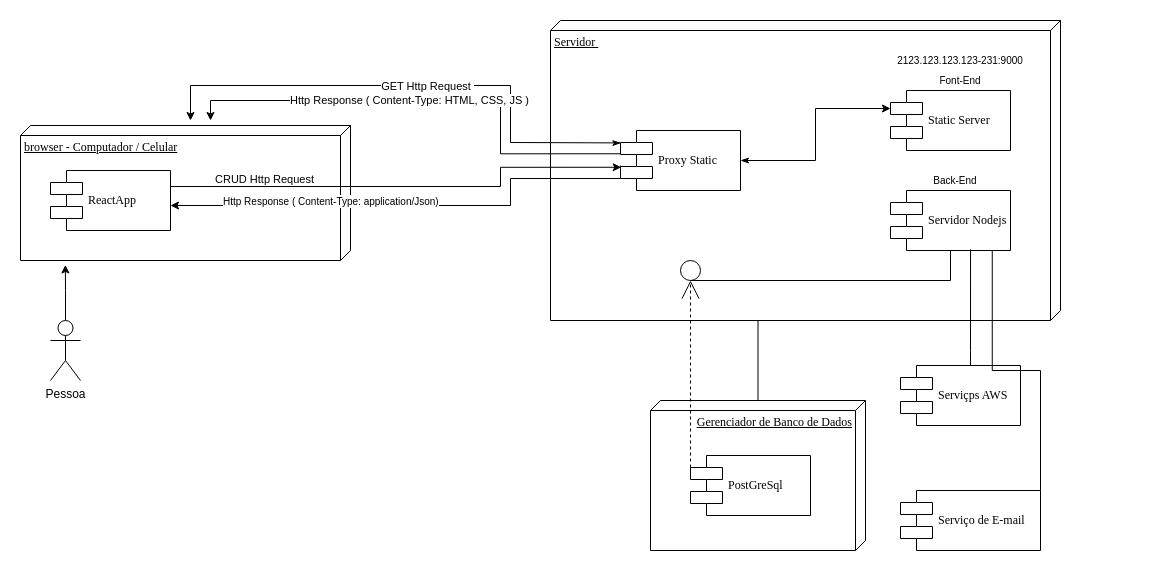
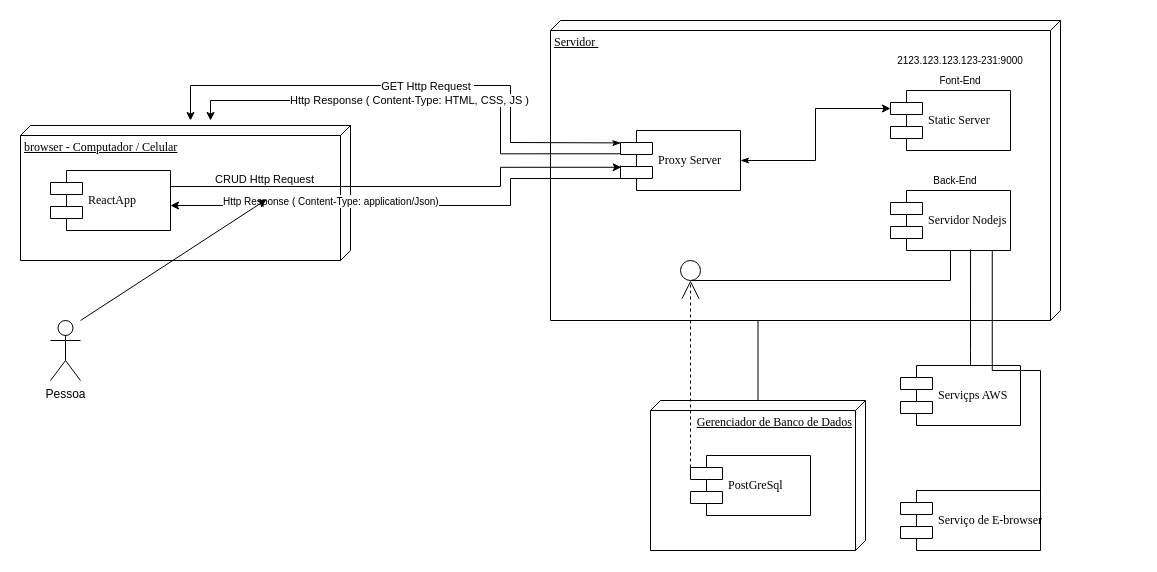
(696, 161) -> (697, 161)
(66, 297) -> (170, 262)
(988, 521) -> (1001, 521)
